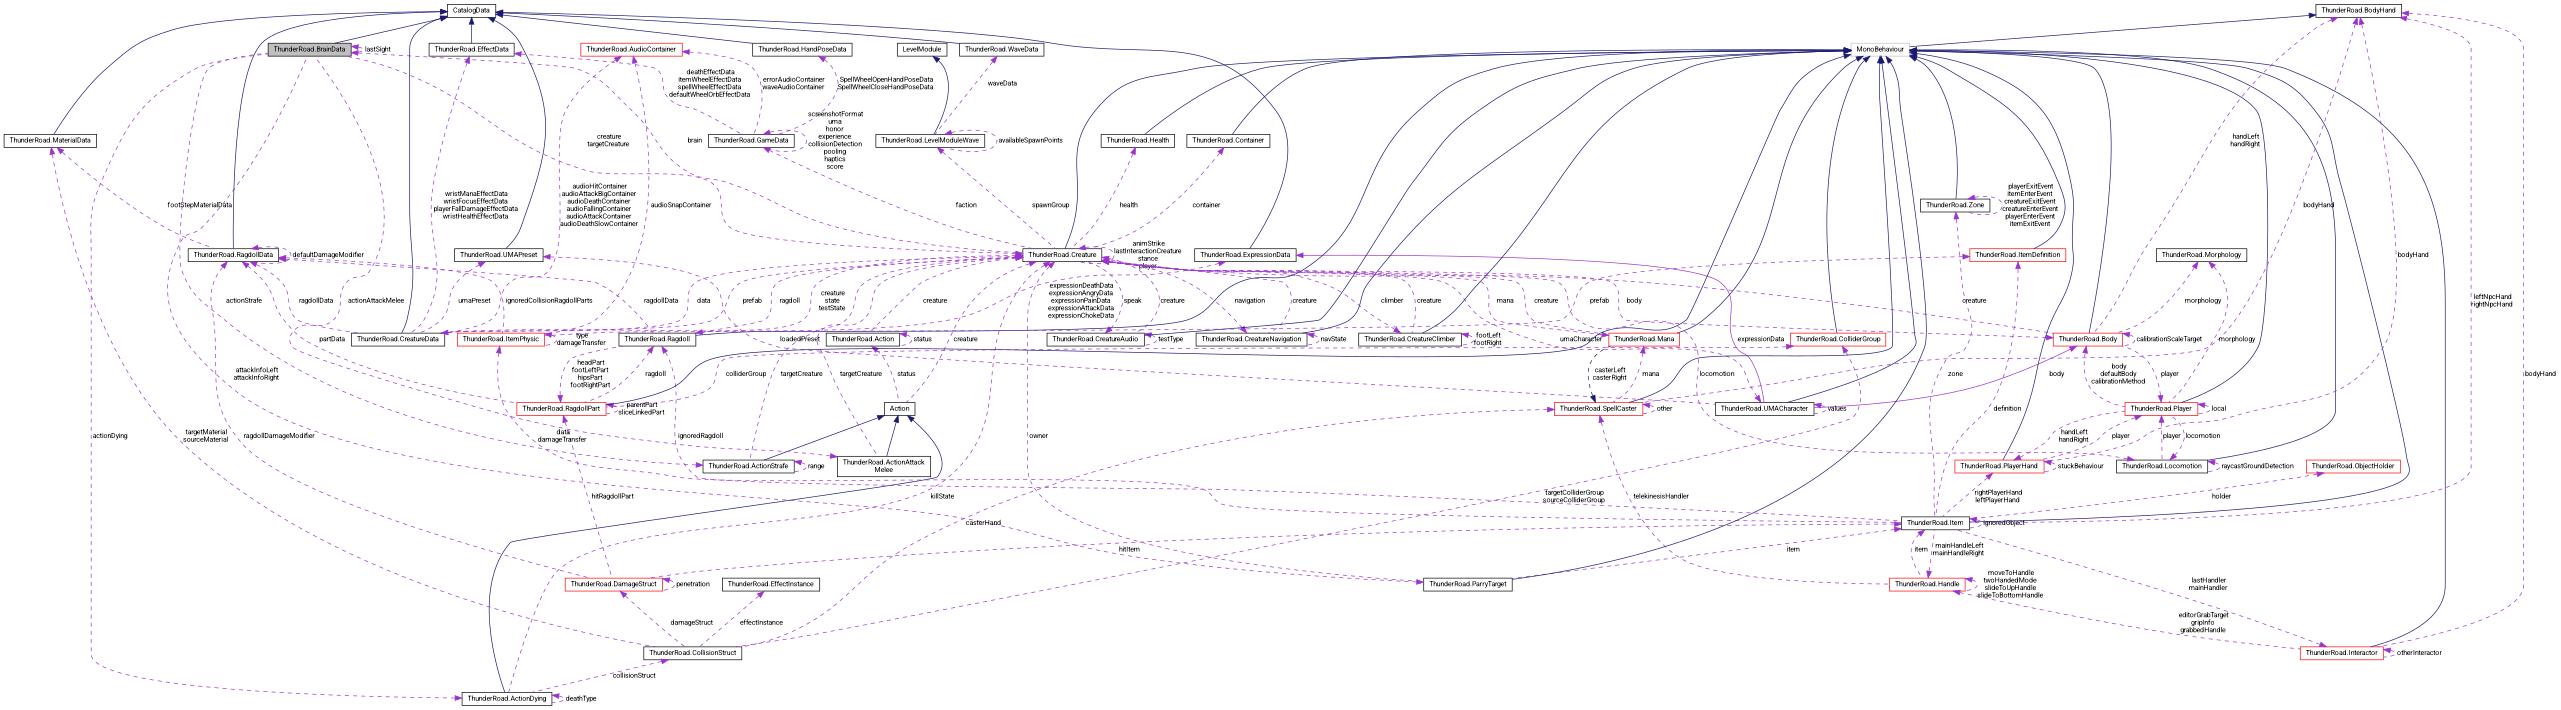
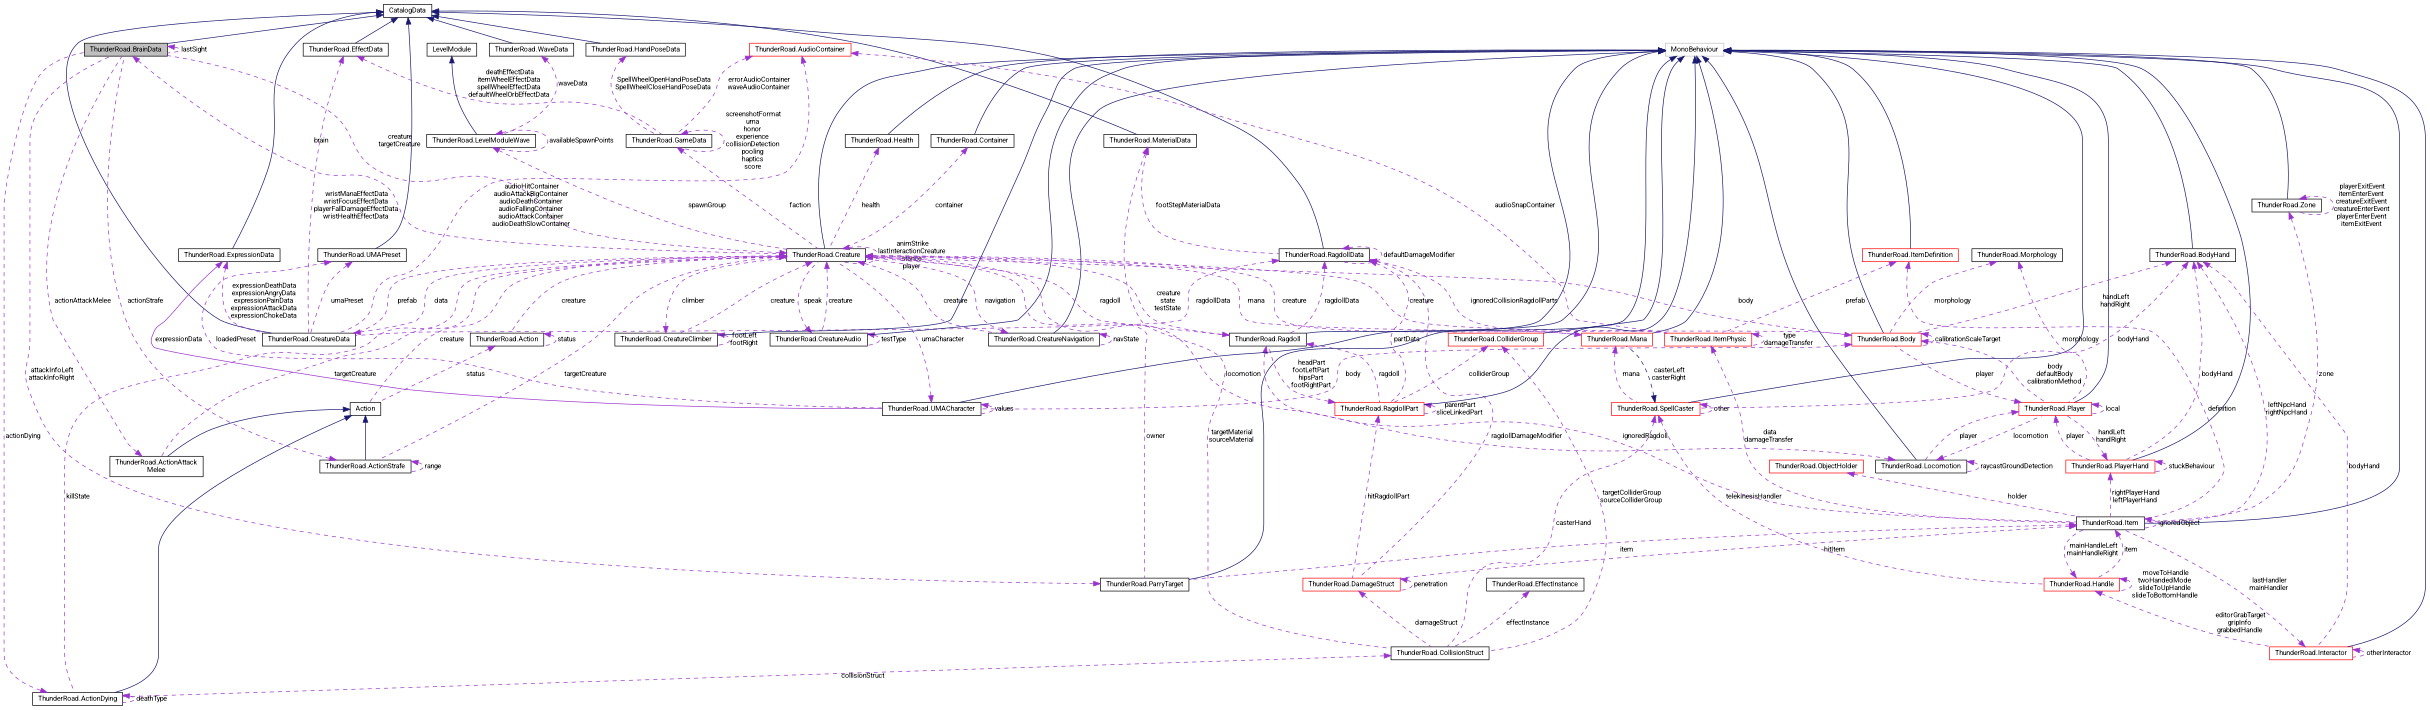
(2109, 31) -> (2025, 59)
(1946, 394) -> (1379, 354)
